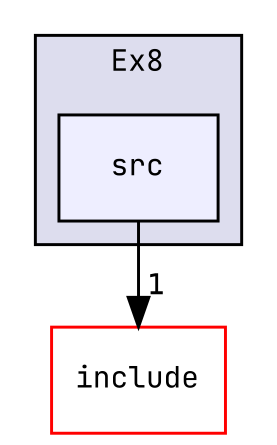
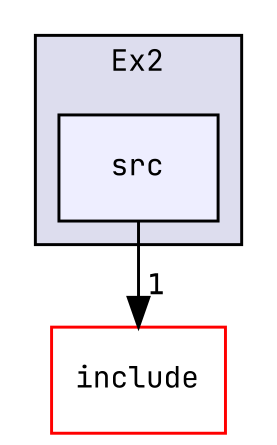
(139, 63) -> (139, 63)
